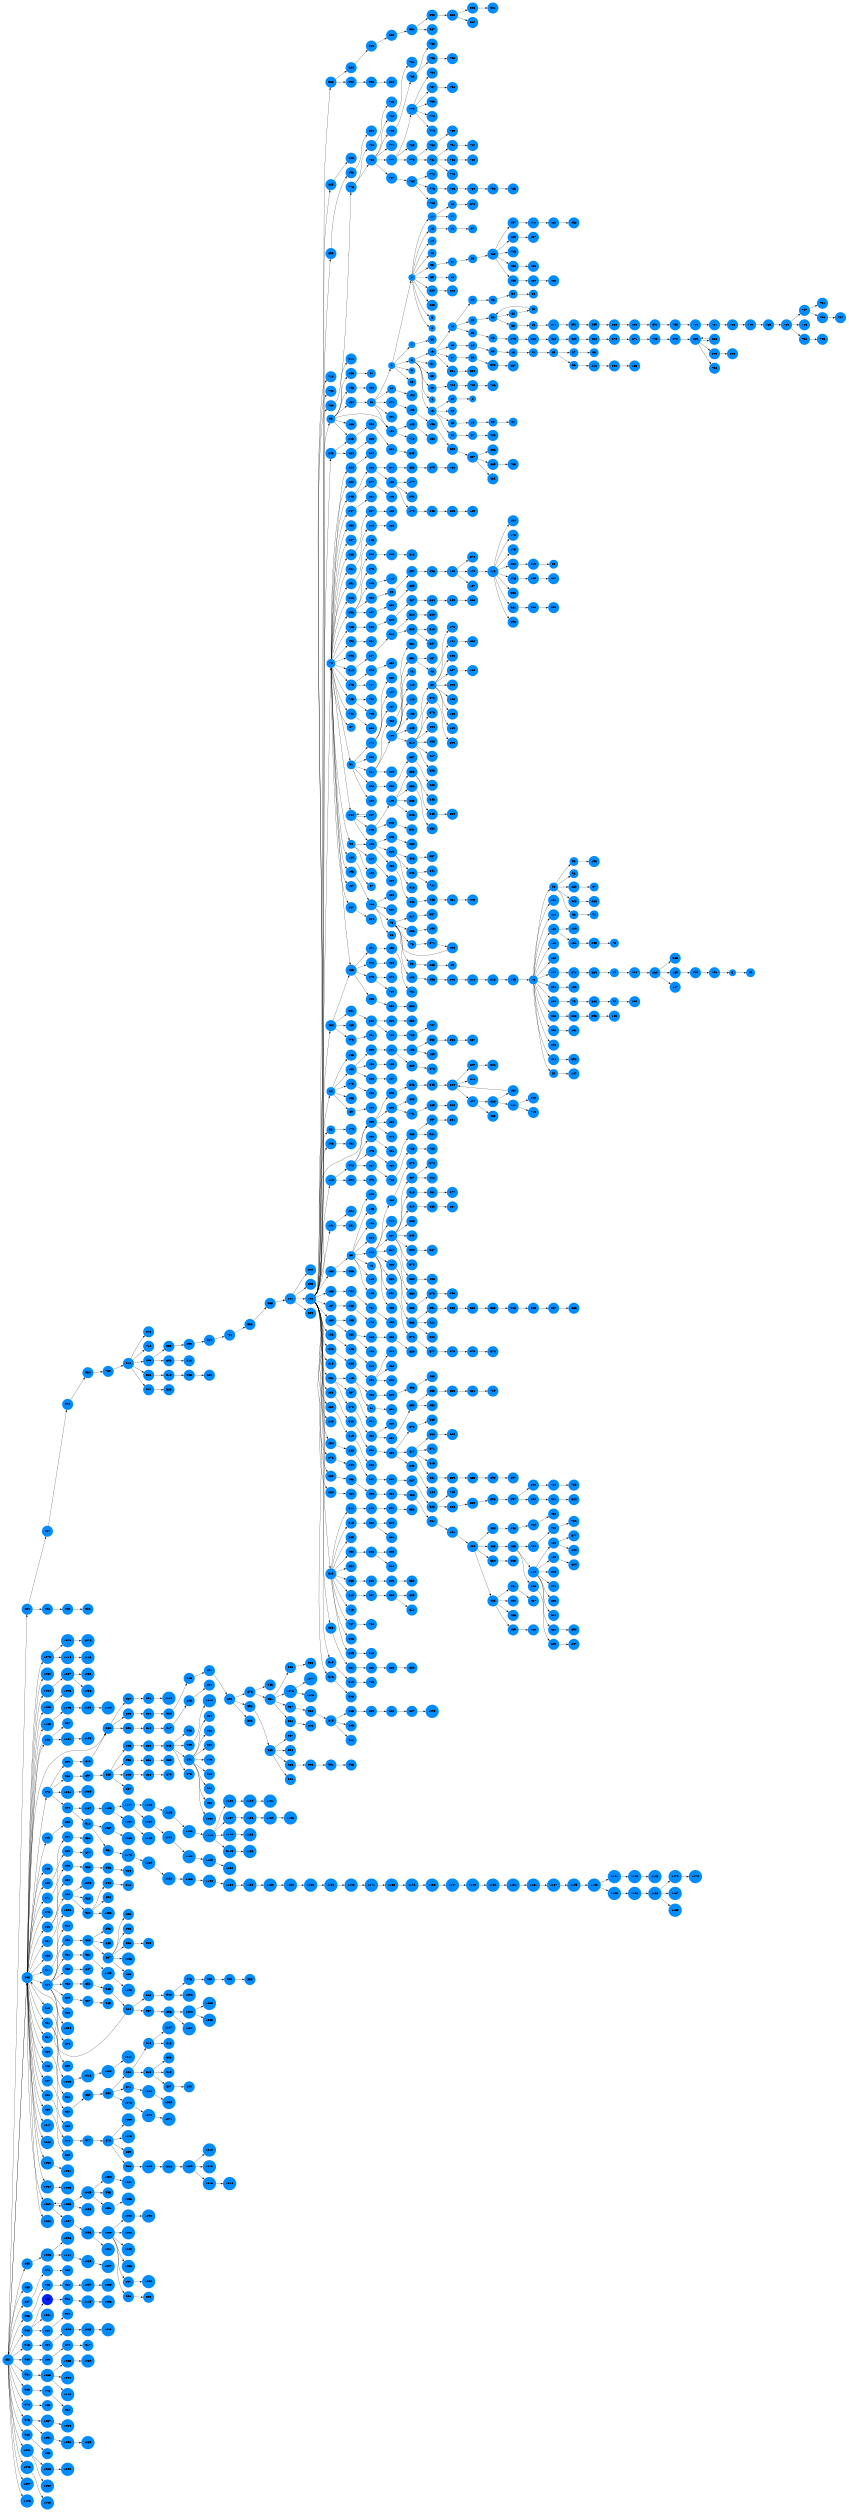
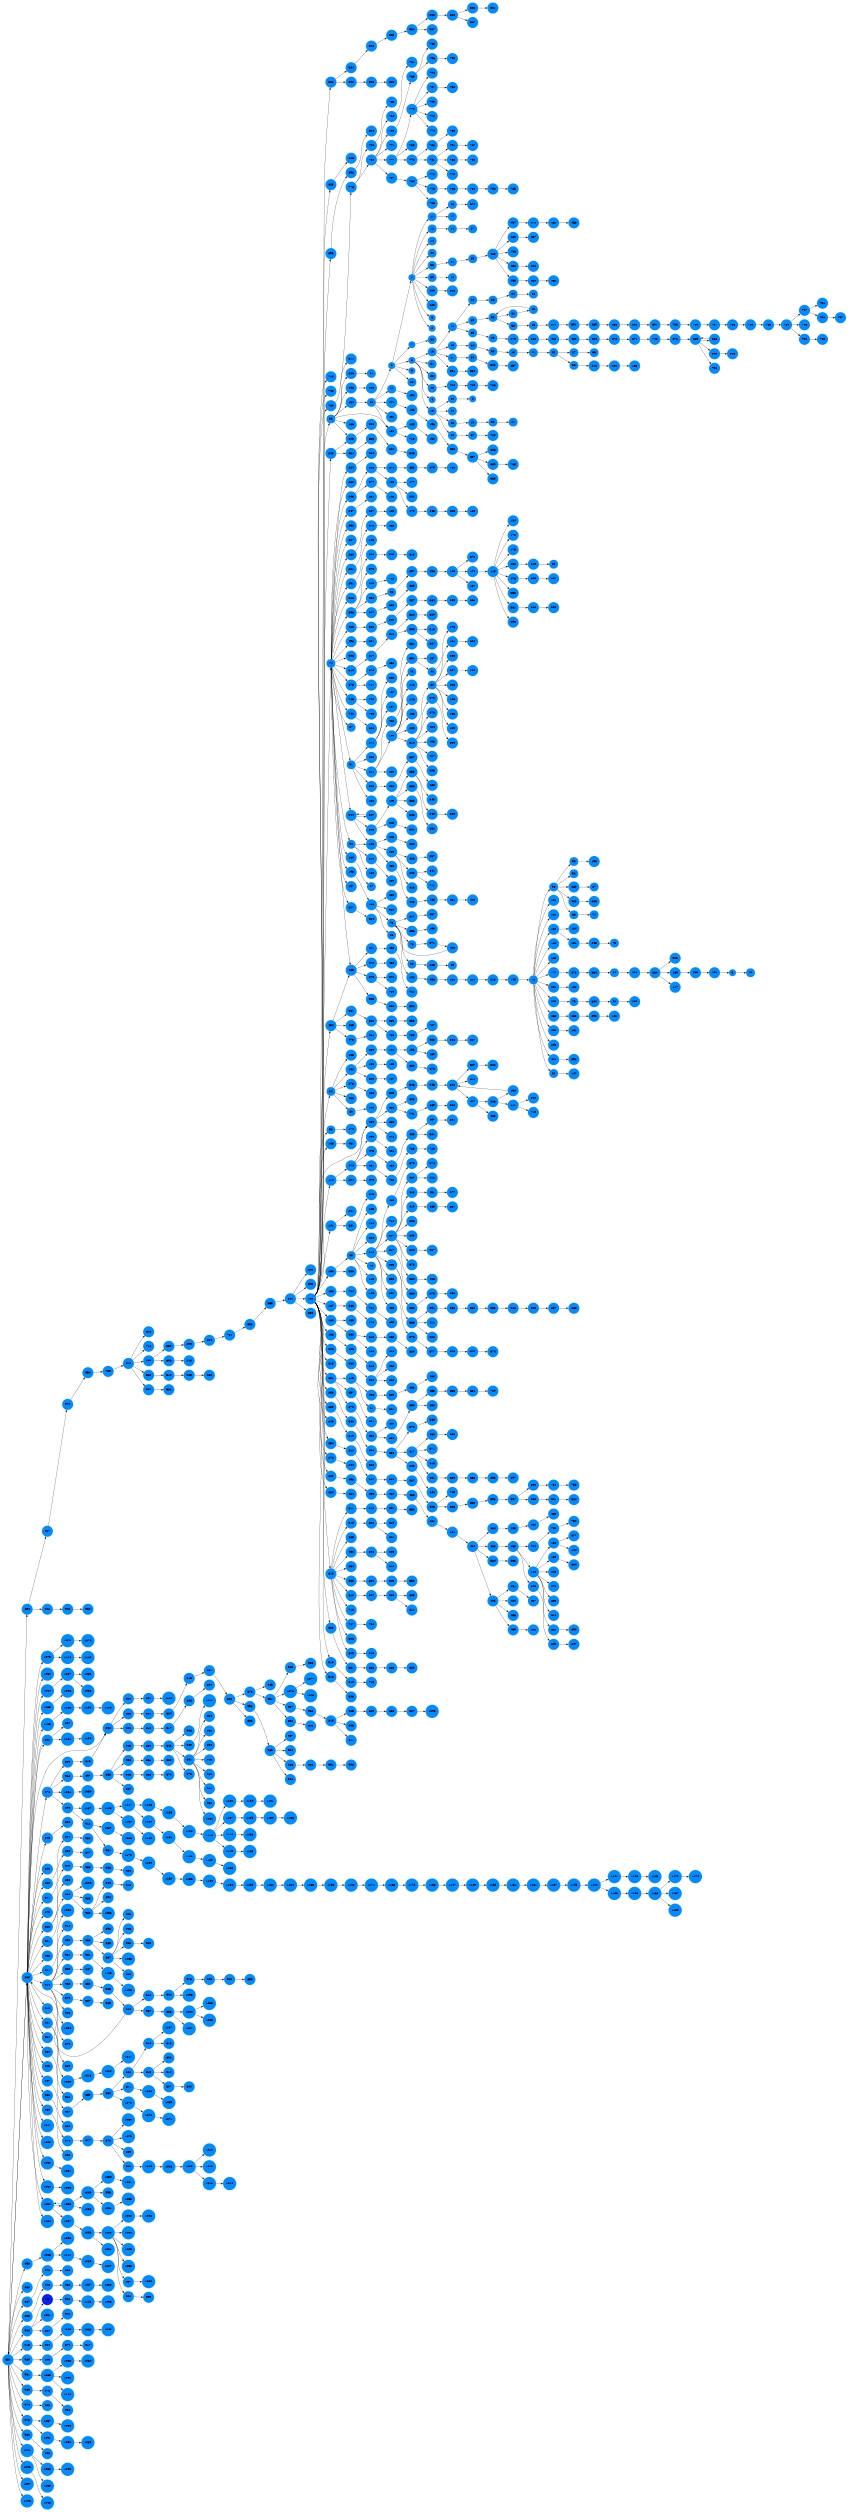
(230, 1852) -> (230, 1852)
